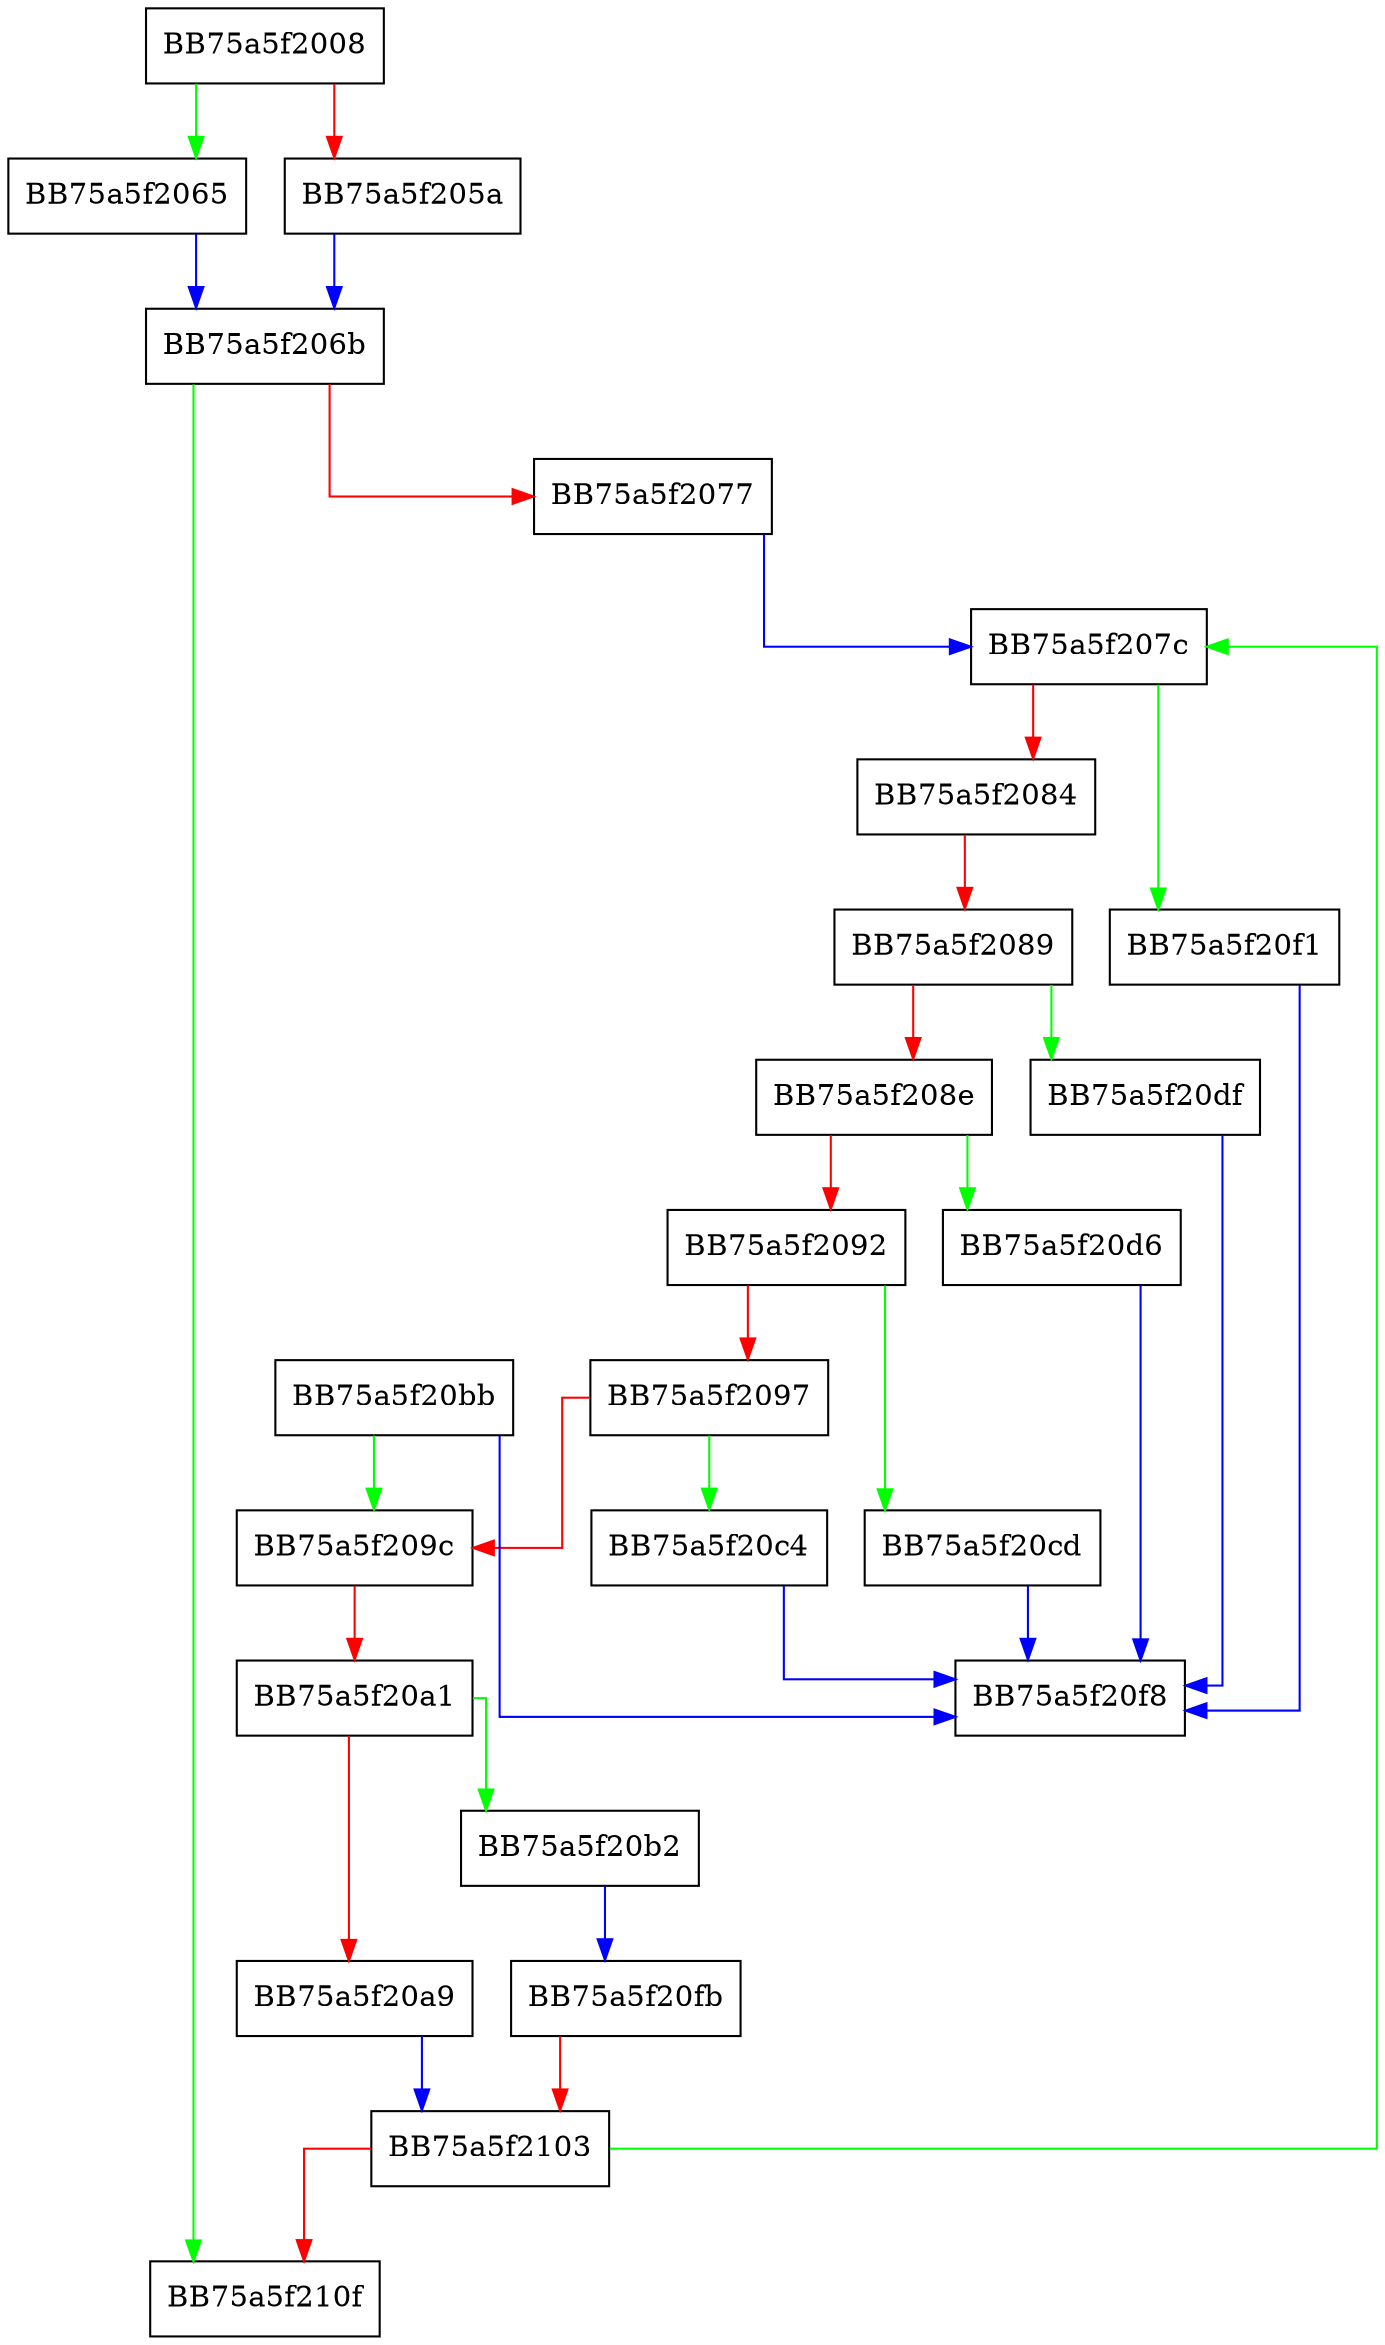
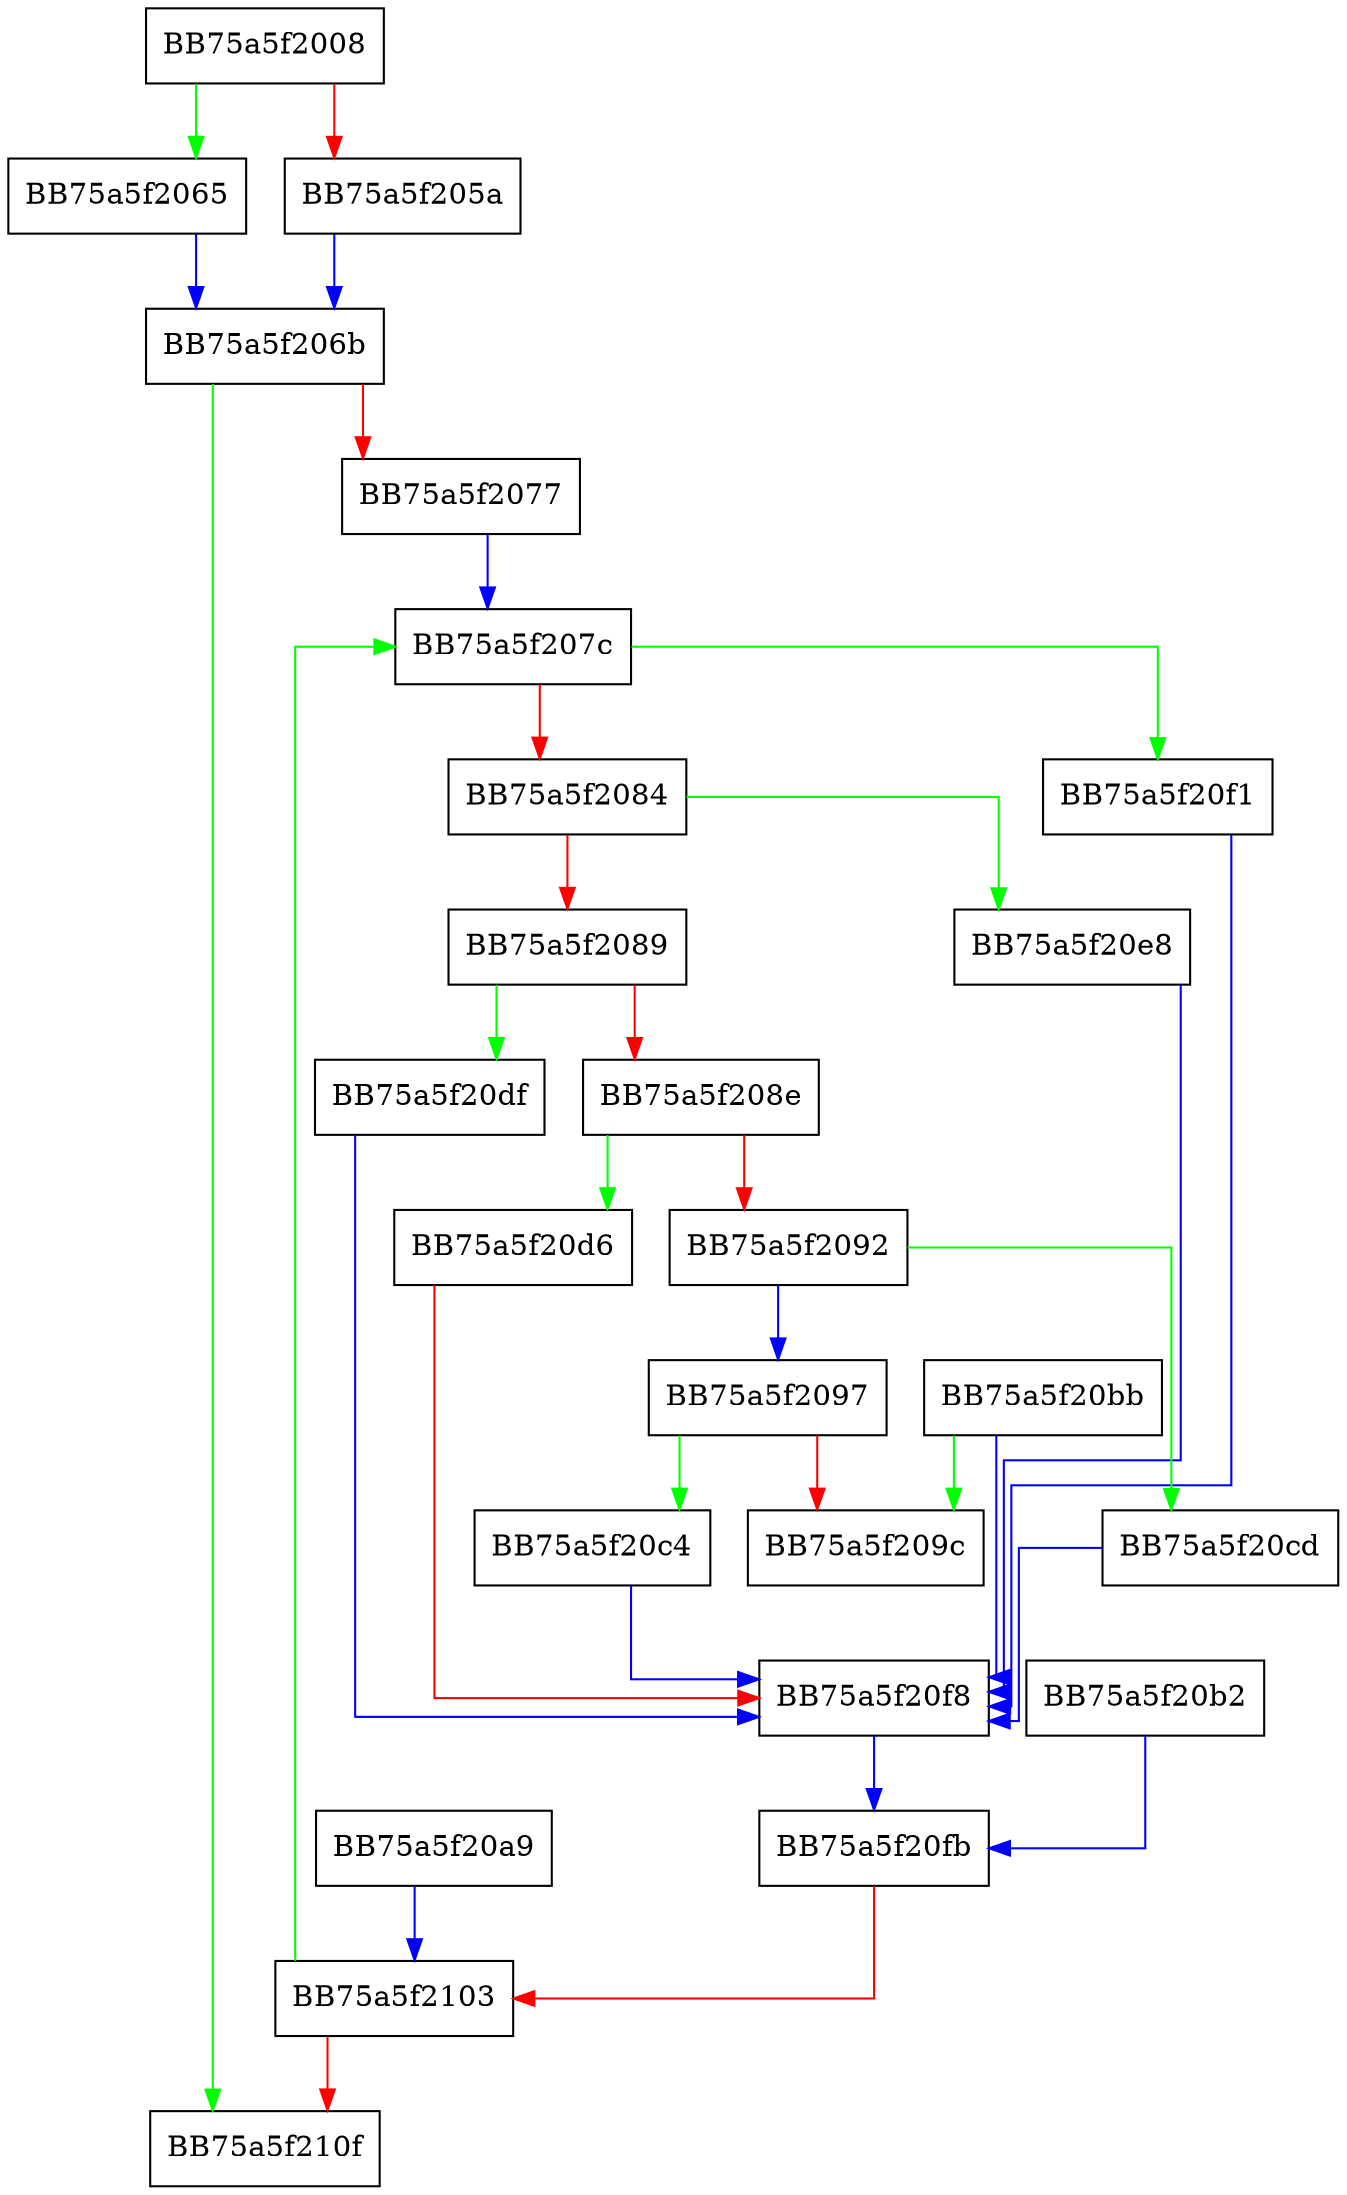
none -> (1072, 947)
(748, 1312) -> (778, 1312)
(1141, 1462) -> (434, 1644)
(355, 1698) -> none
none -> (874, 1763)
